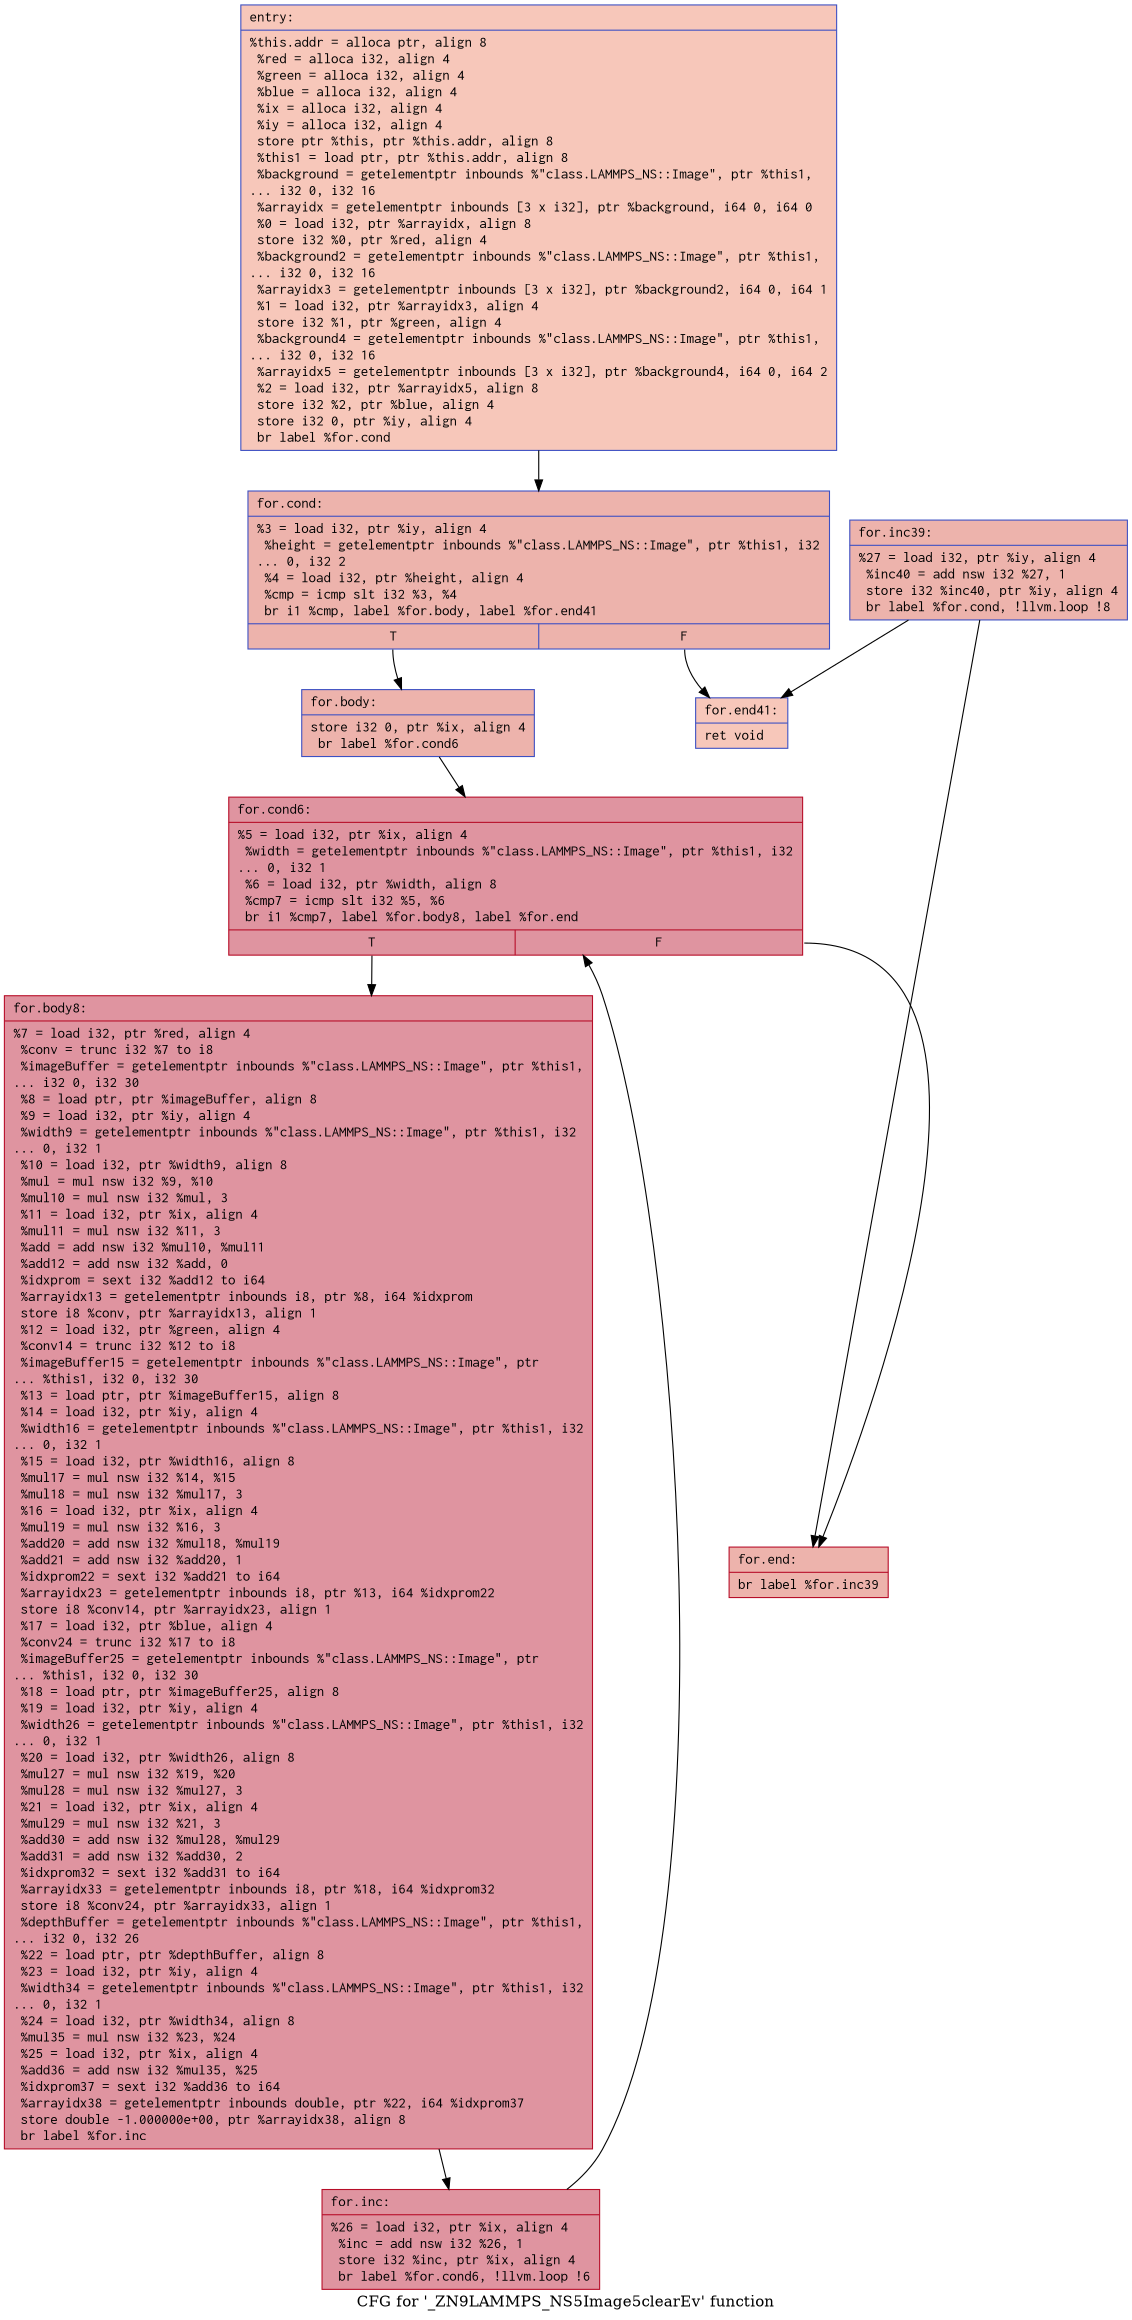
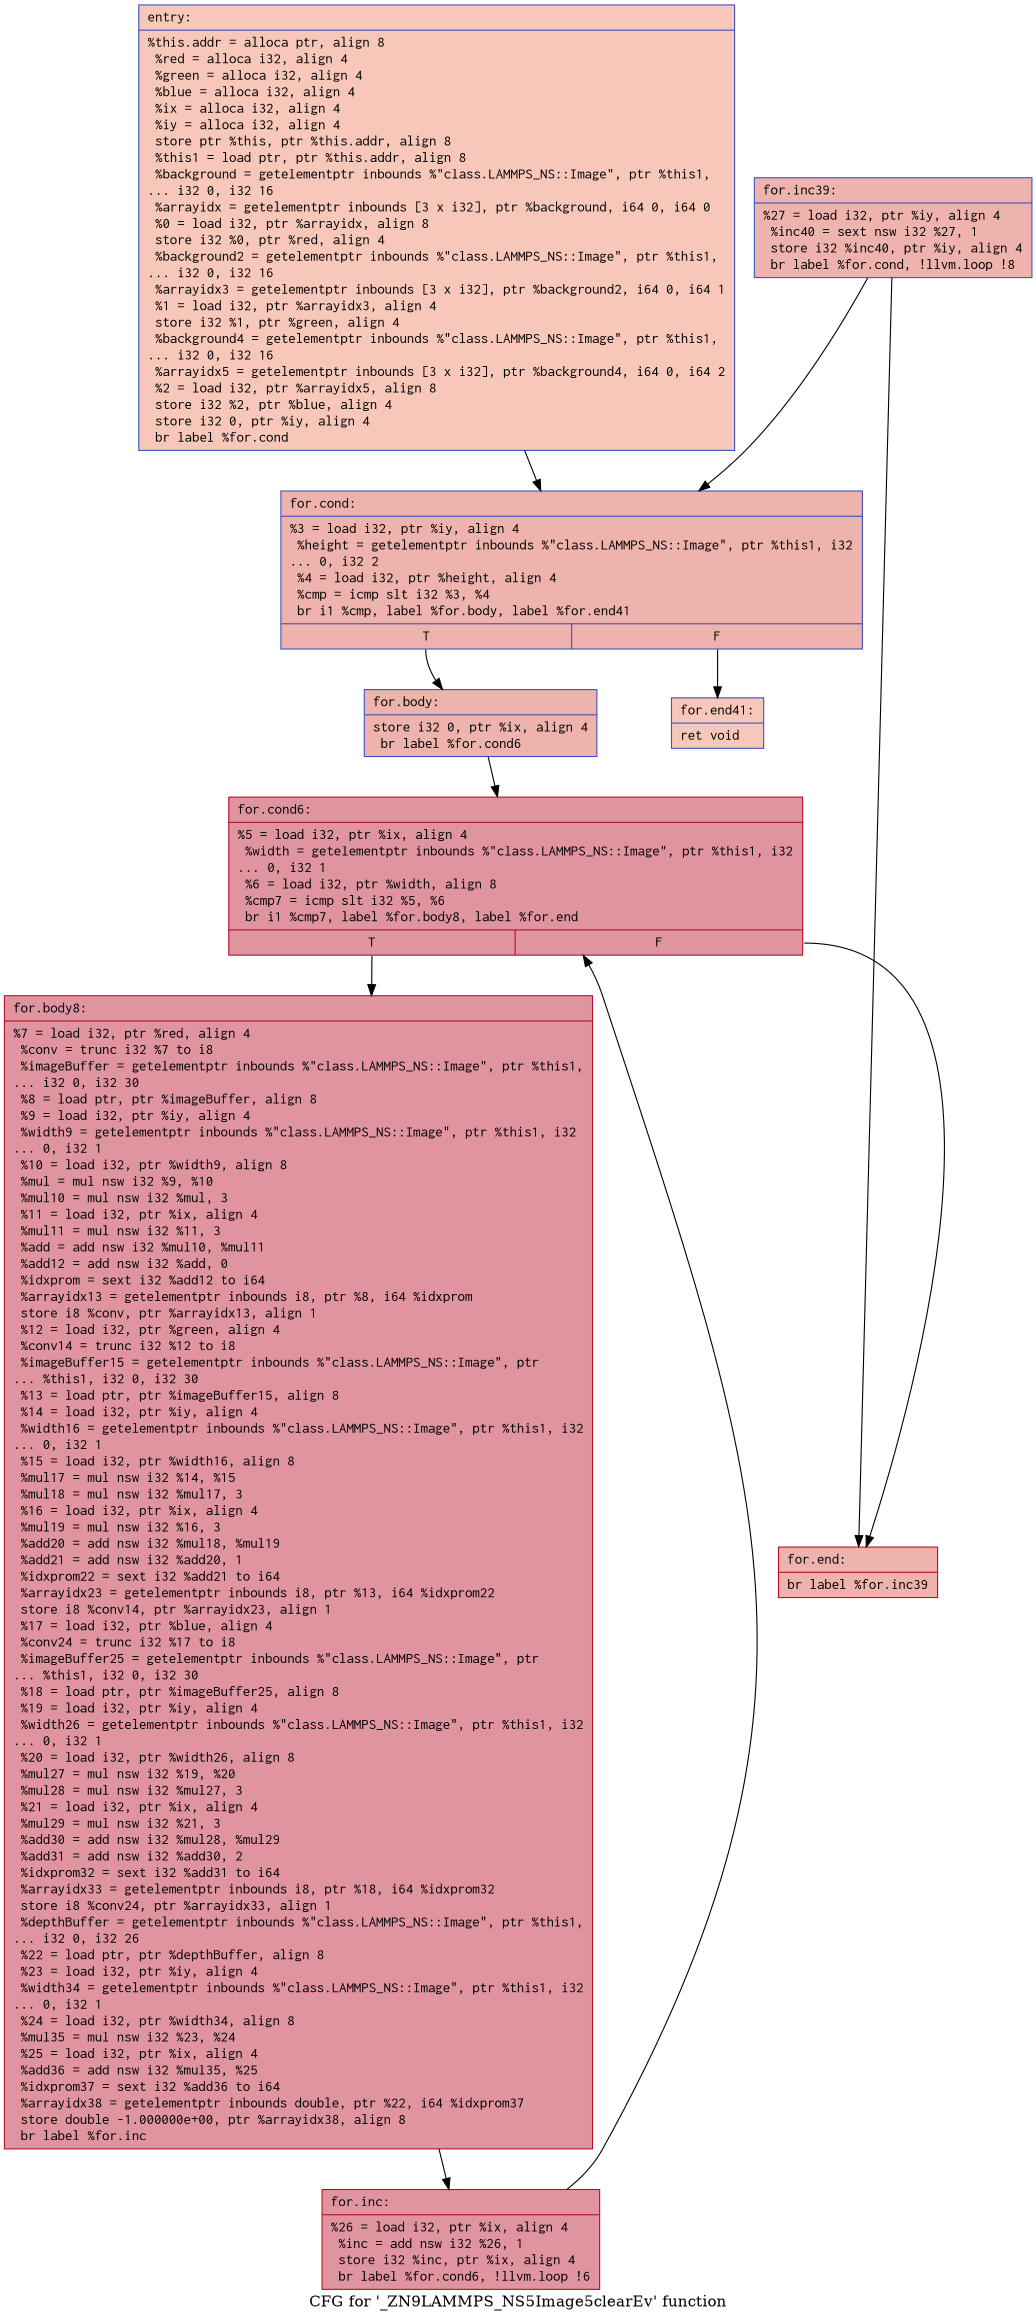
(963, 574) -> (871, 232)
(850, 656) -> (797, 389)
